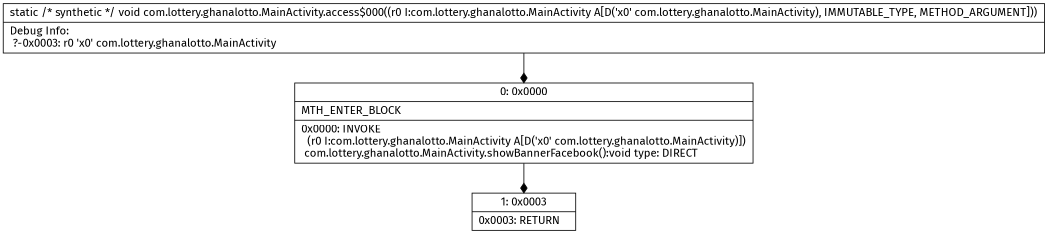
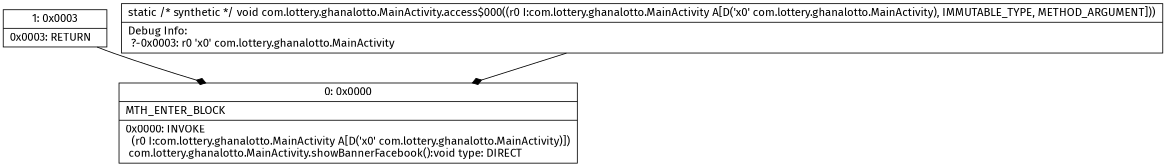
(524, 173) -> (147, 64)
